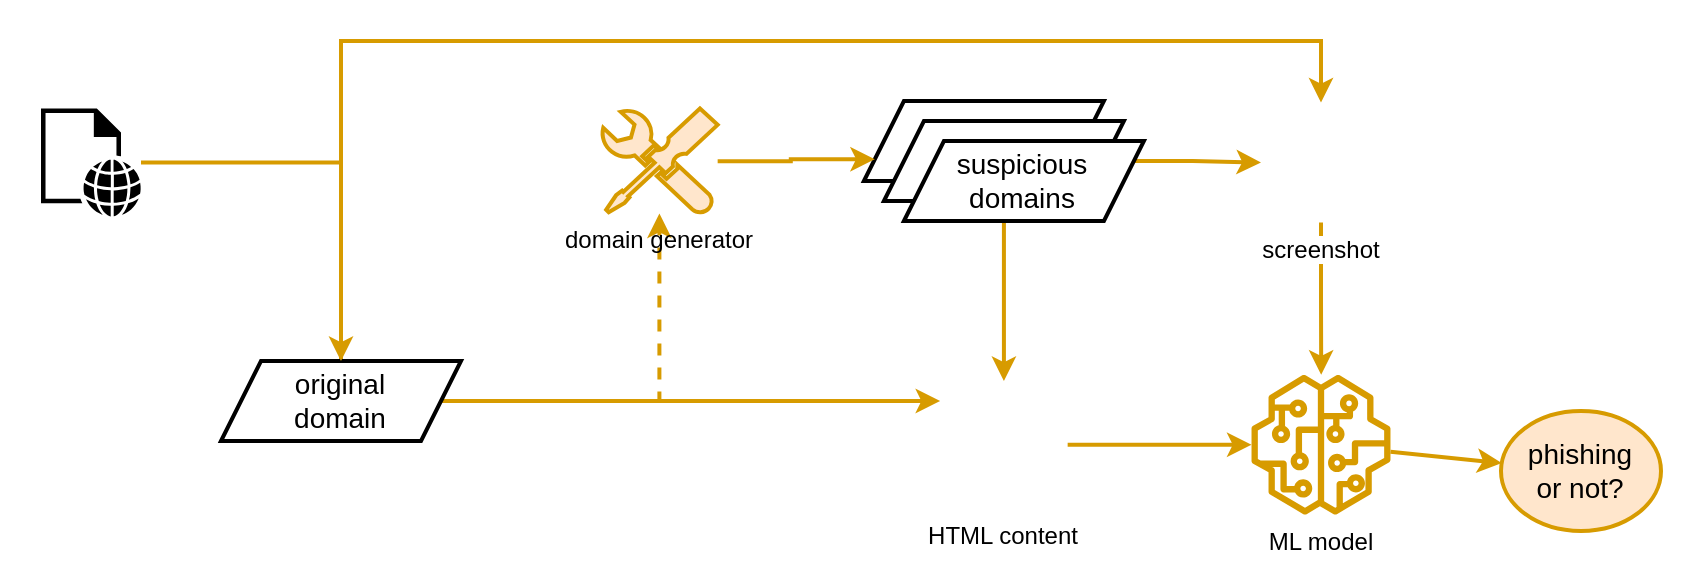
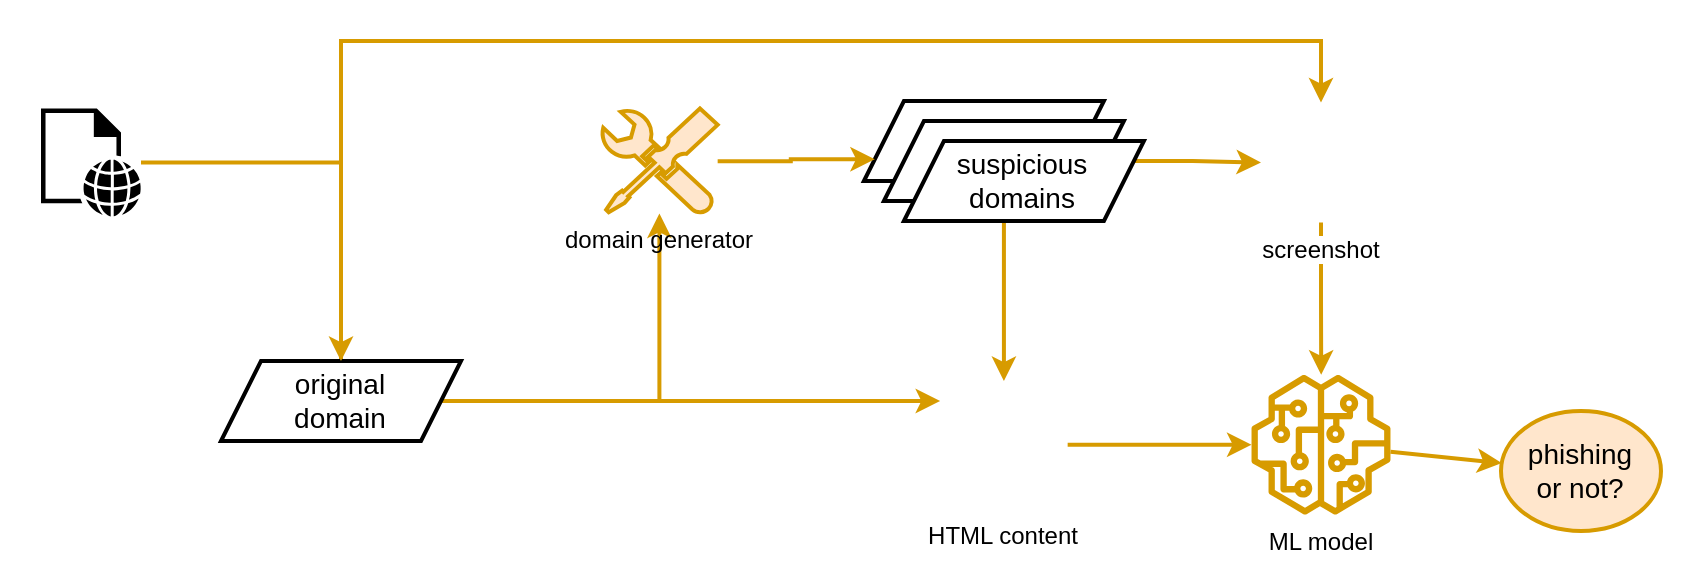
(659, 385) -> (659, 385)
